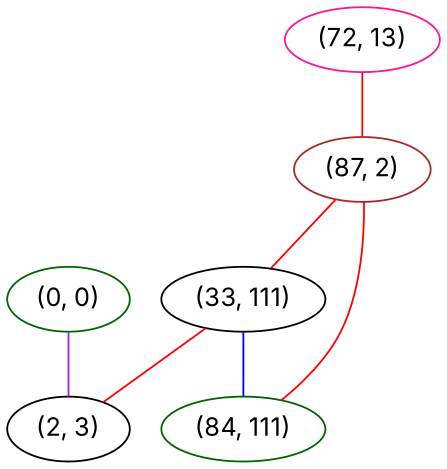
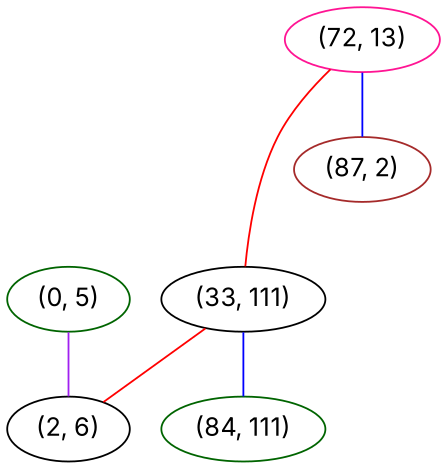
(362, 105) -> (362, 105)
(303, 234) -> (268, 159)
(69, 299) -> (69, 299)
(349, 312) -> none
(69, 429) -> (69, 429)
